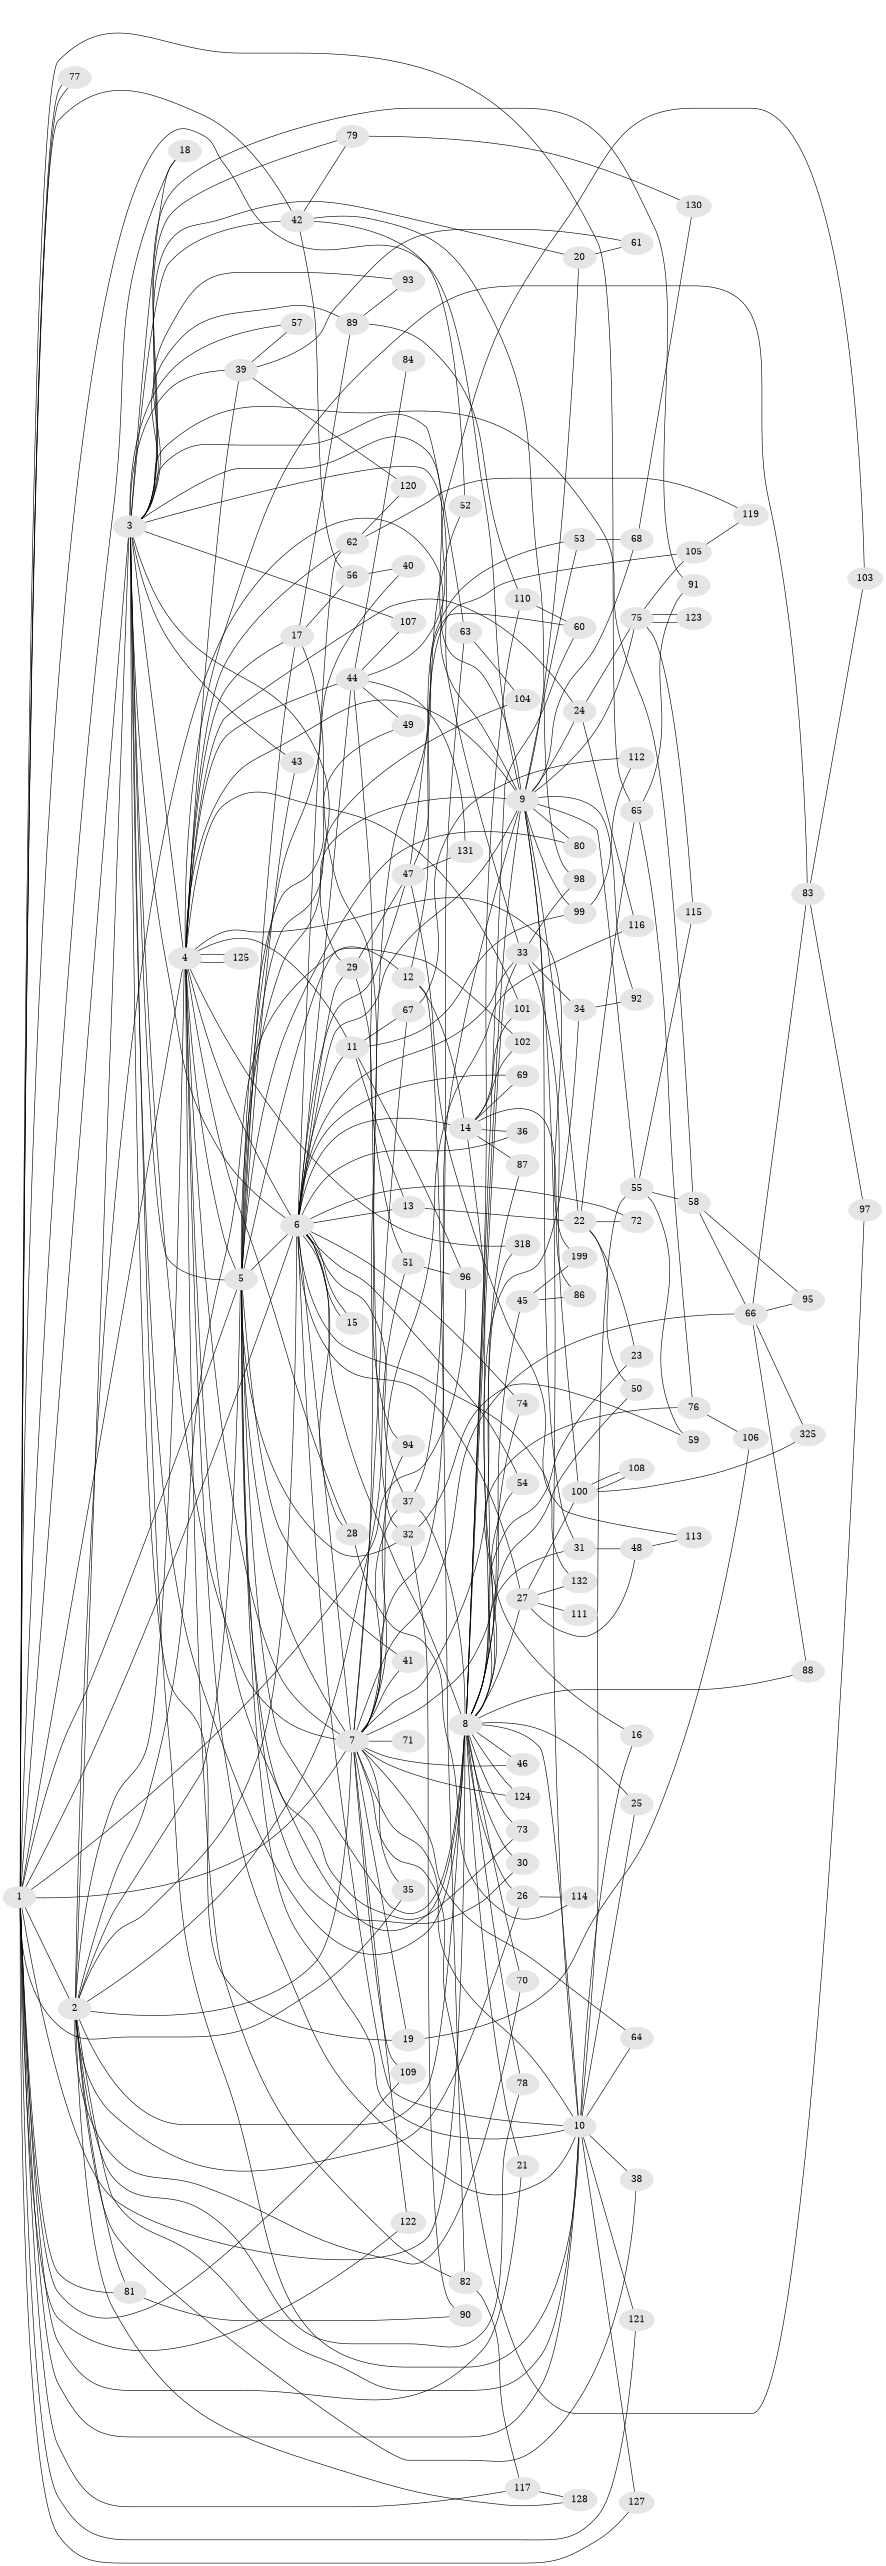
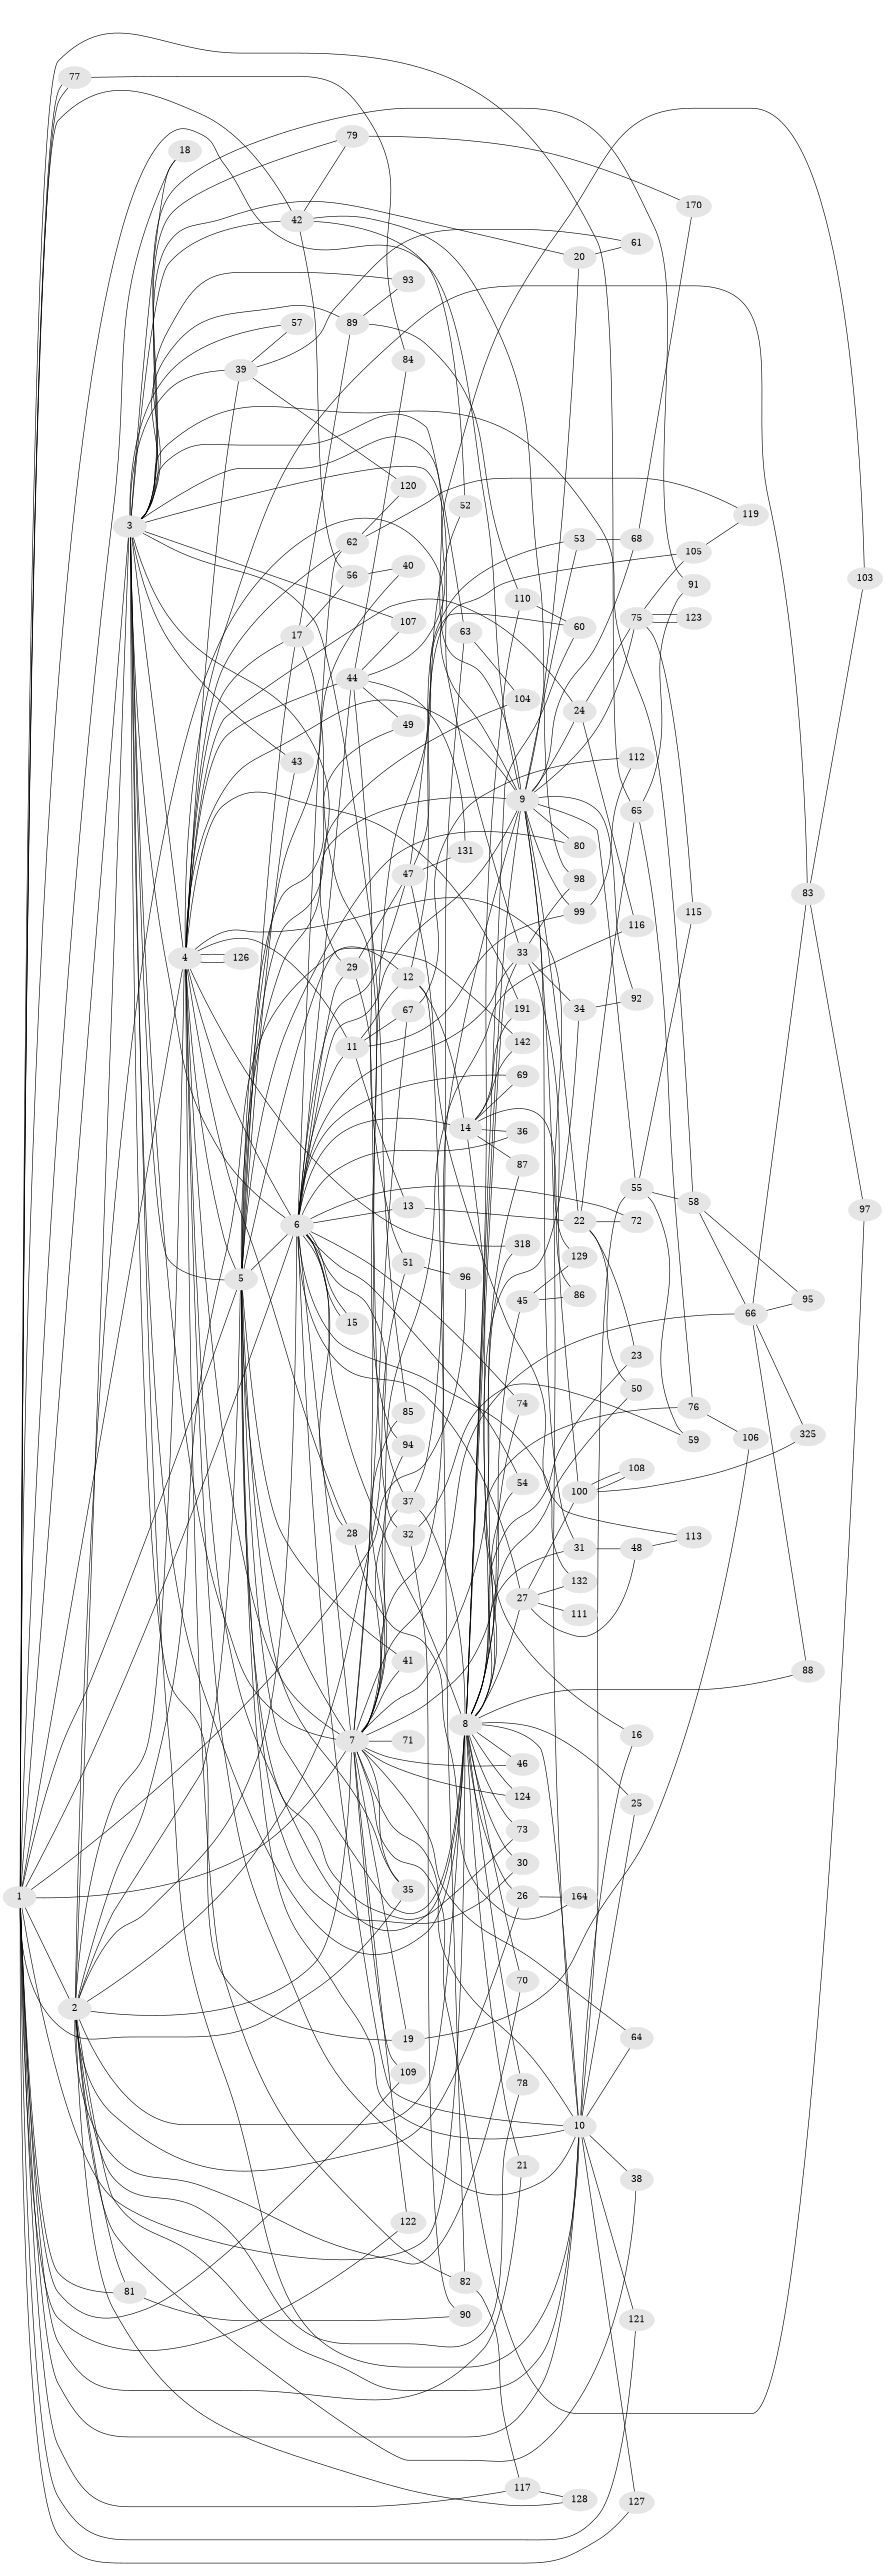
none -> (351, 97)
(694, 206) -> (694, 206)
(241, 958) -> (241, 958)
(523, 1010) -> (523, 1010)
(523, 1043) -> (523, 1043)
(412, 1162) -> (382, 1007)
(580, 1257) -> (580, 1257)
none -> (408, 1413)
(271, 1462) -> (266, 1603)
(580, 1897) -> (580, 1897)
